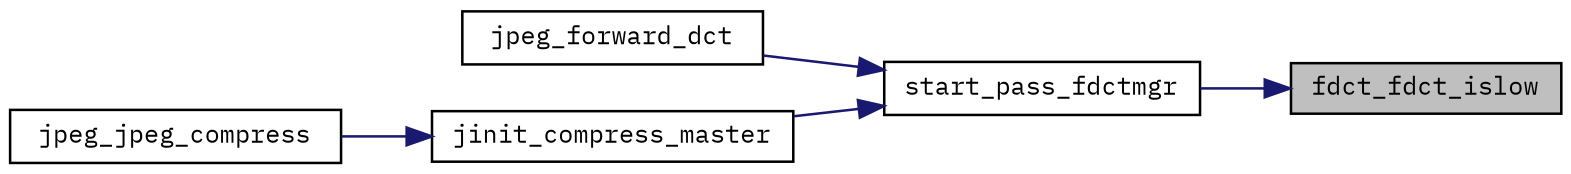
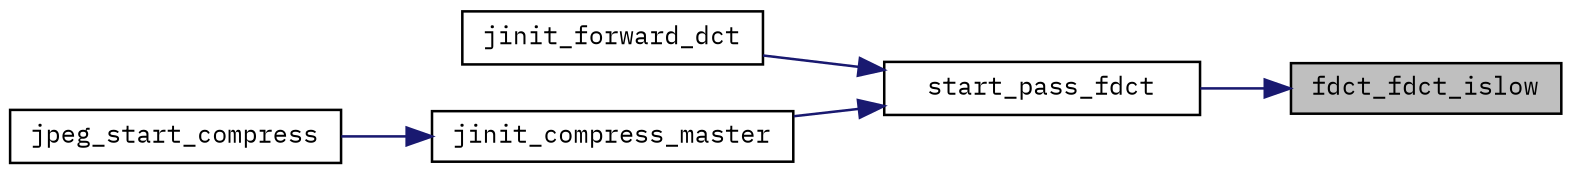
(613, 38) -> (613, 38)
(1042, 88) -> (1042, 88)
(176, 136) -> (176, 136)
